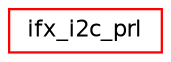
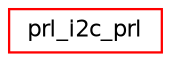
(85, 31) -> (85, 31)
